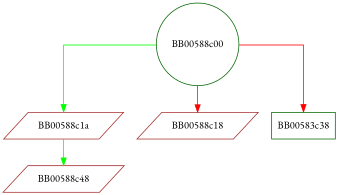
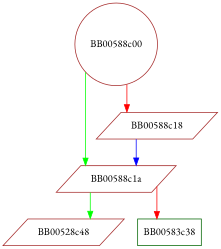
(198, 44) -> (116, 44)
(301, 45) -> (157, 199)
none -> (136, 149)
(64, 179) -> (64, 232)
